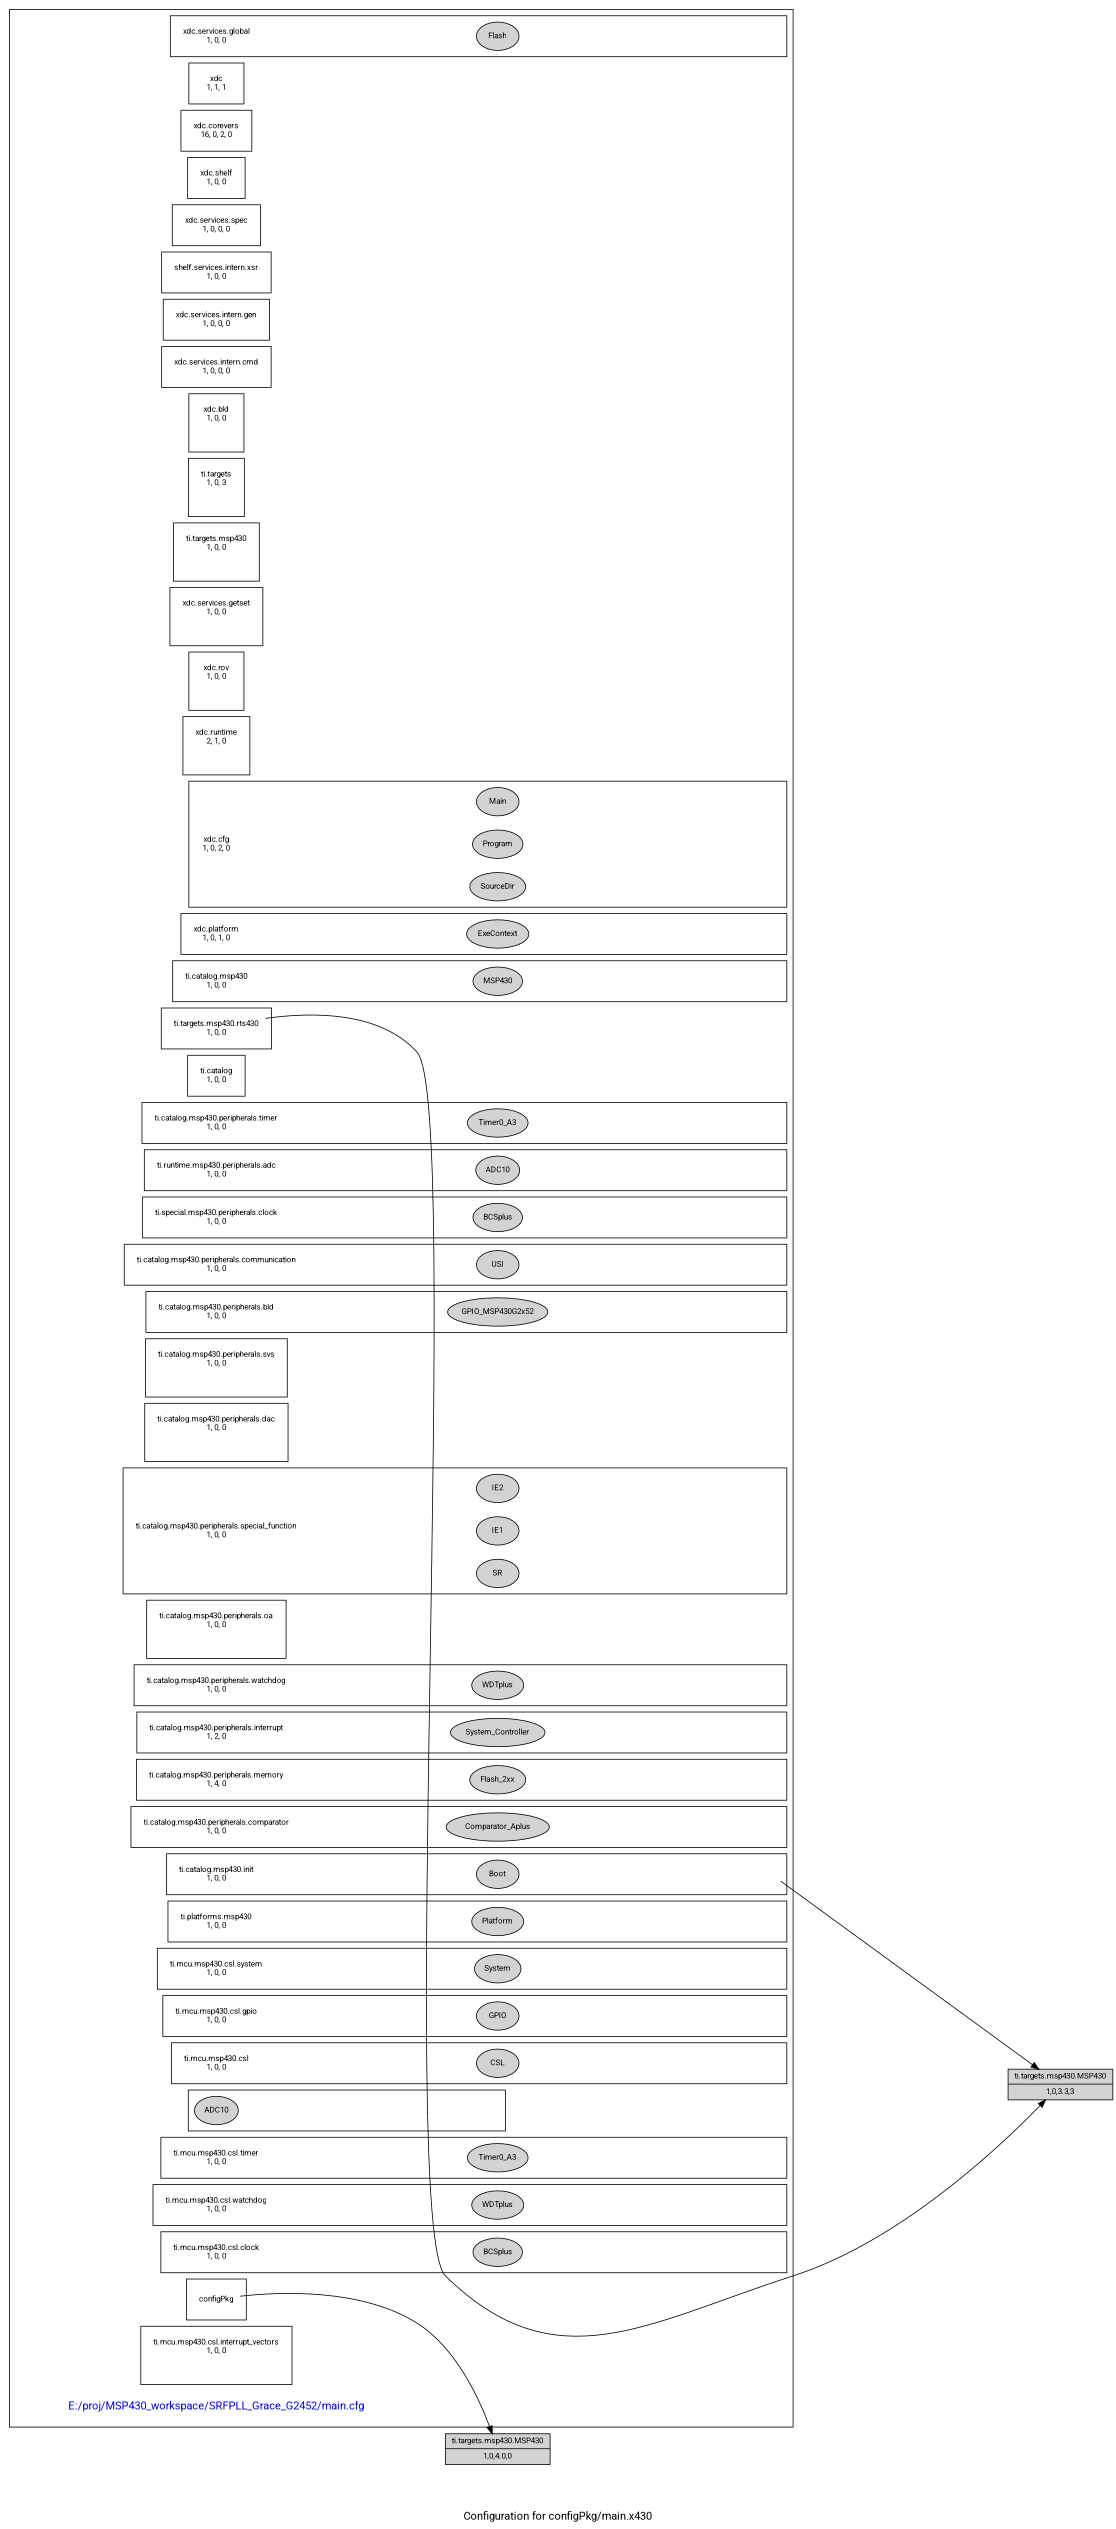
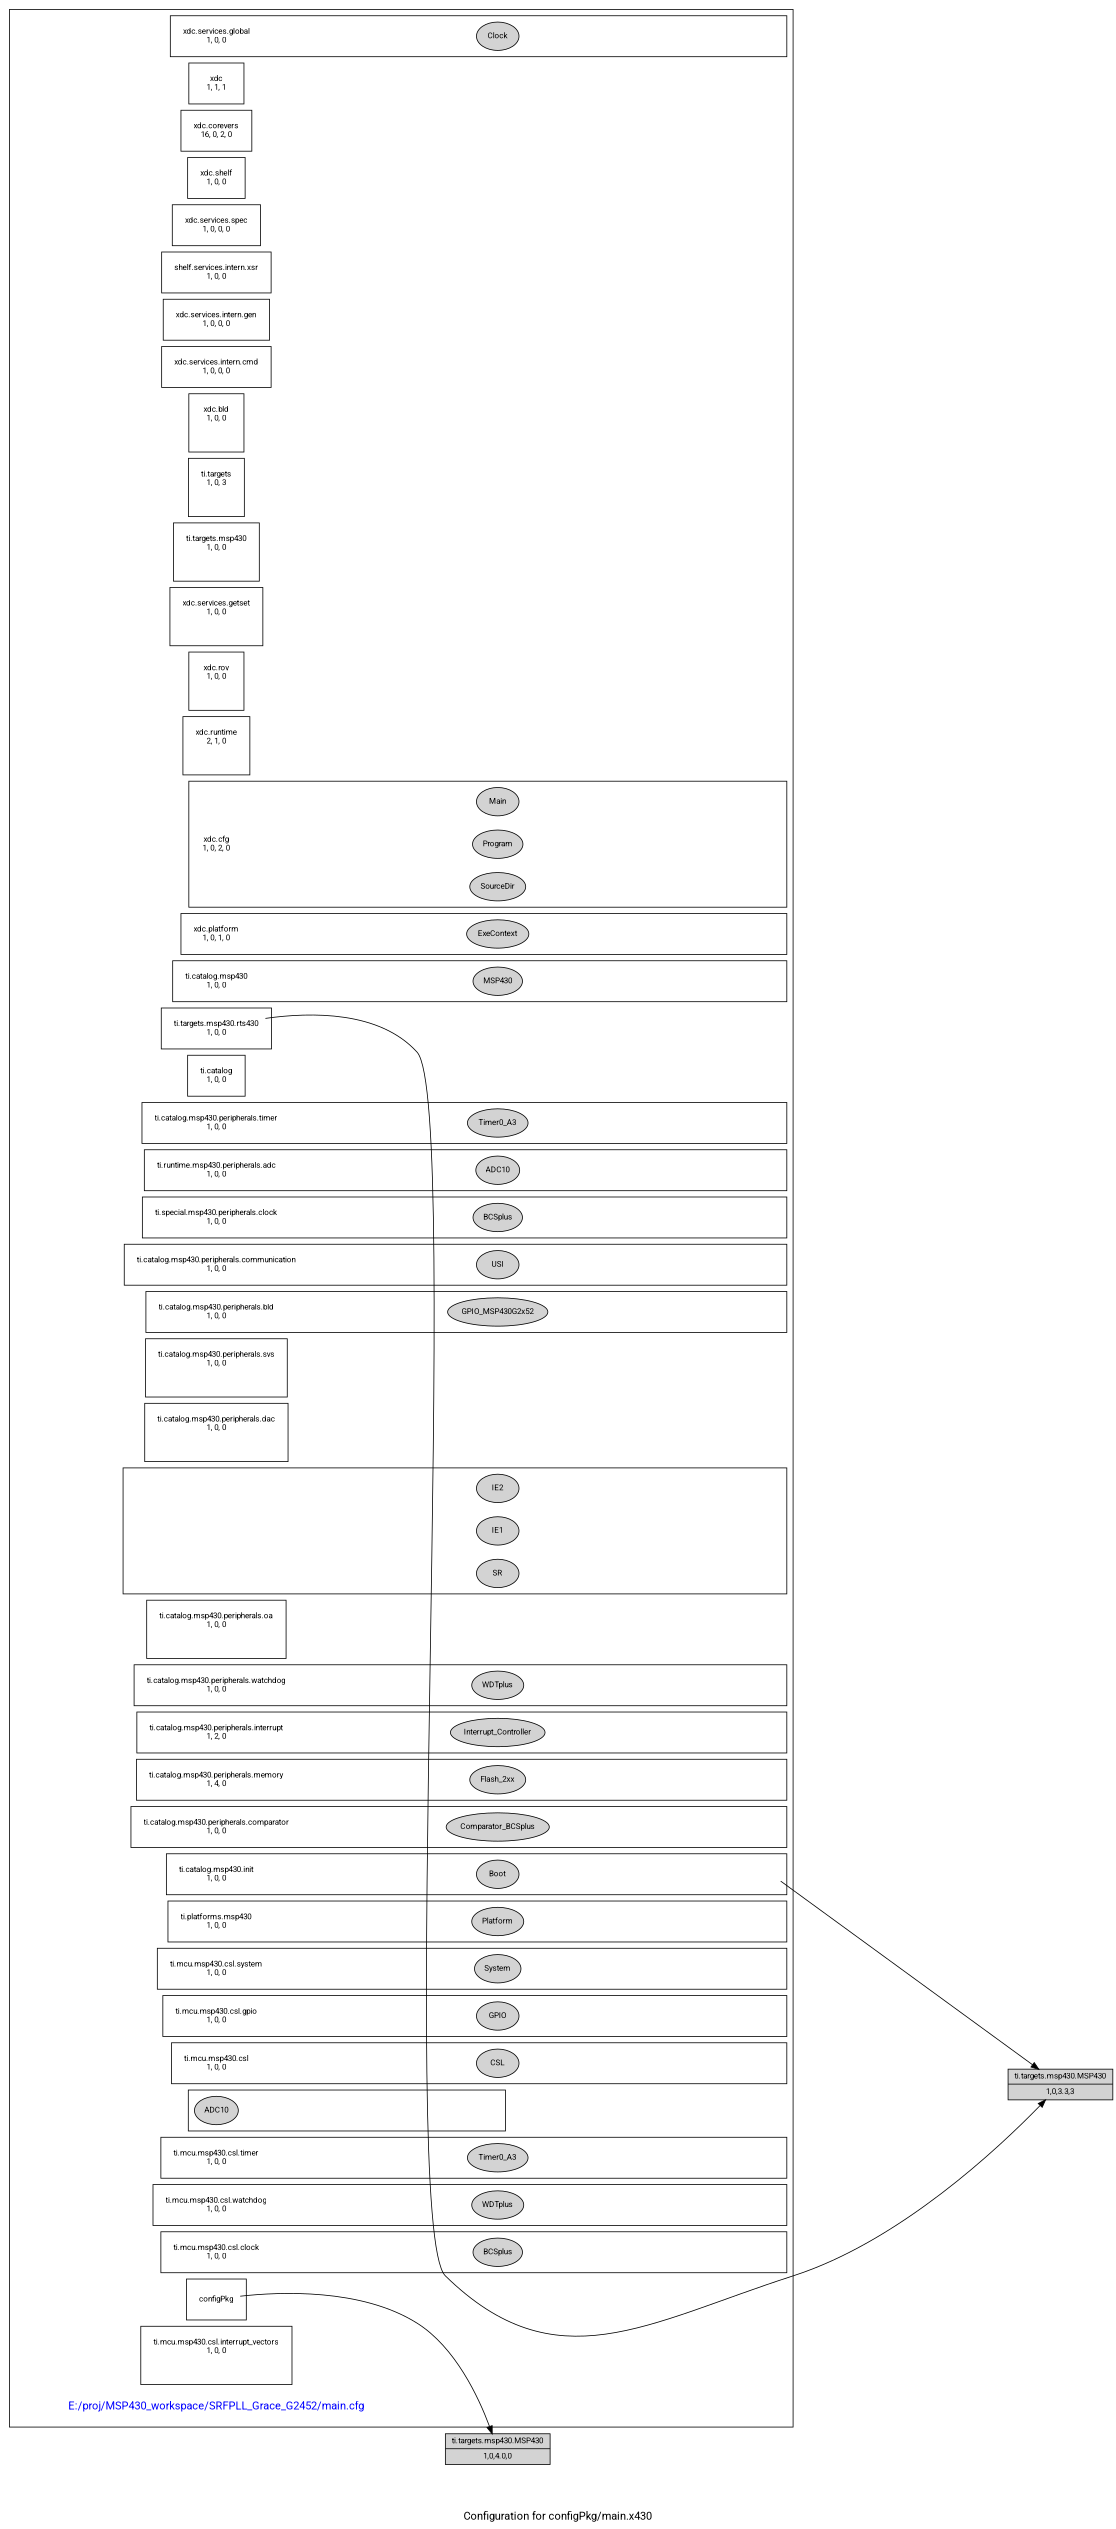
(498, 36) -> (498, 36)
(216, 1531) -> none
(498, 1733) -> (498, 1733)
(498, 1827) -> (498, 1827)
